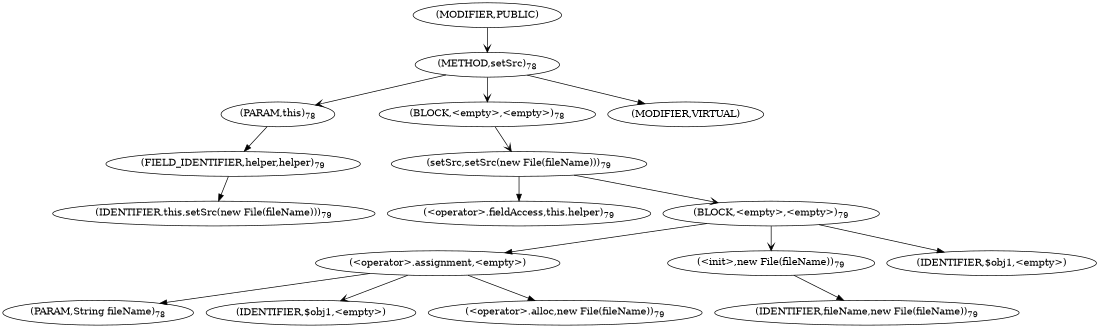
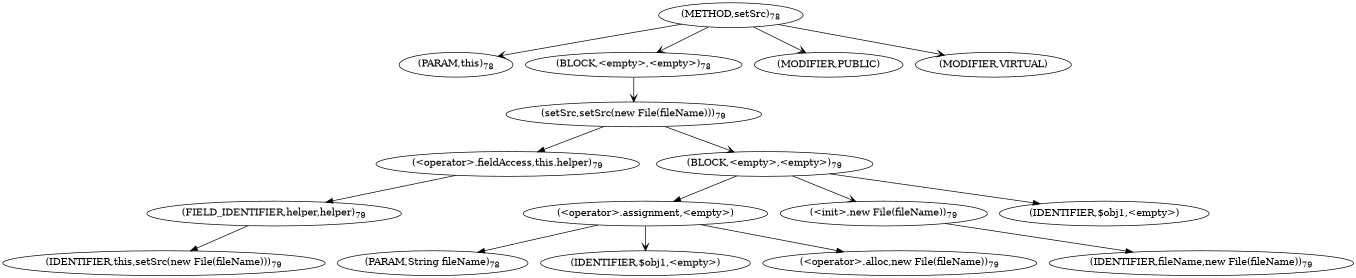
(487, 37) -> (777, 38)
(583, 89) -> (858, 39)
(258, 136) -> (394, 188)
